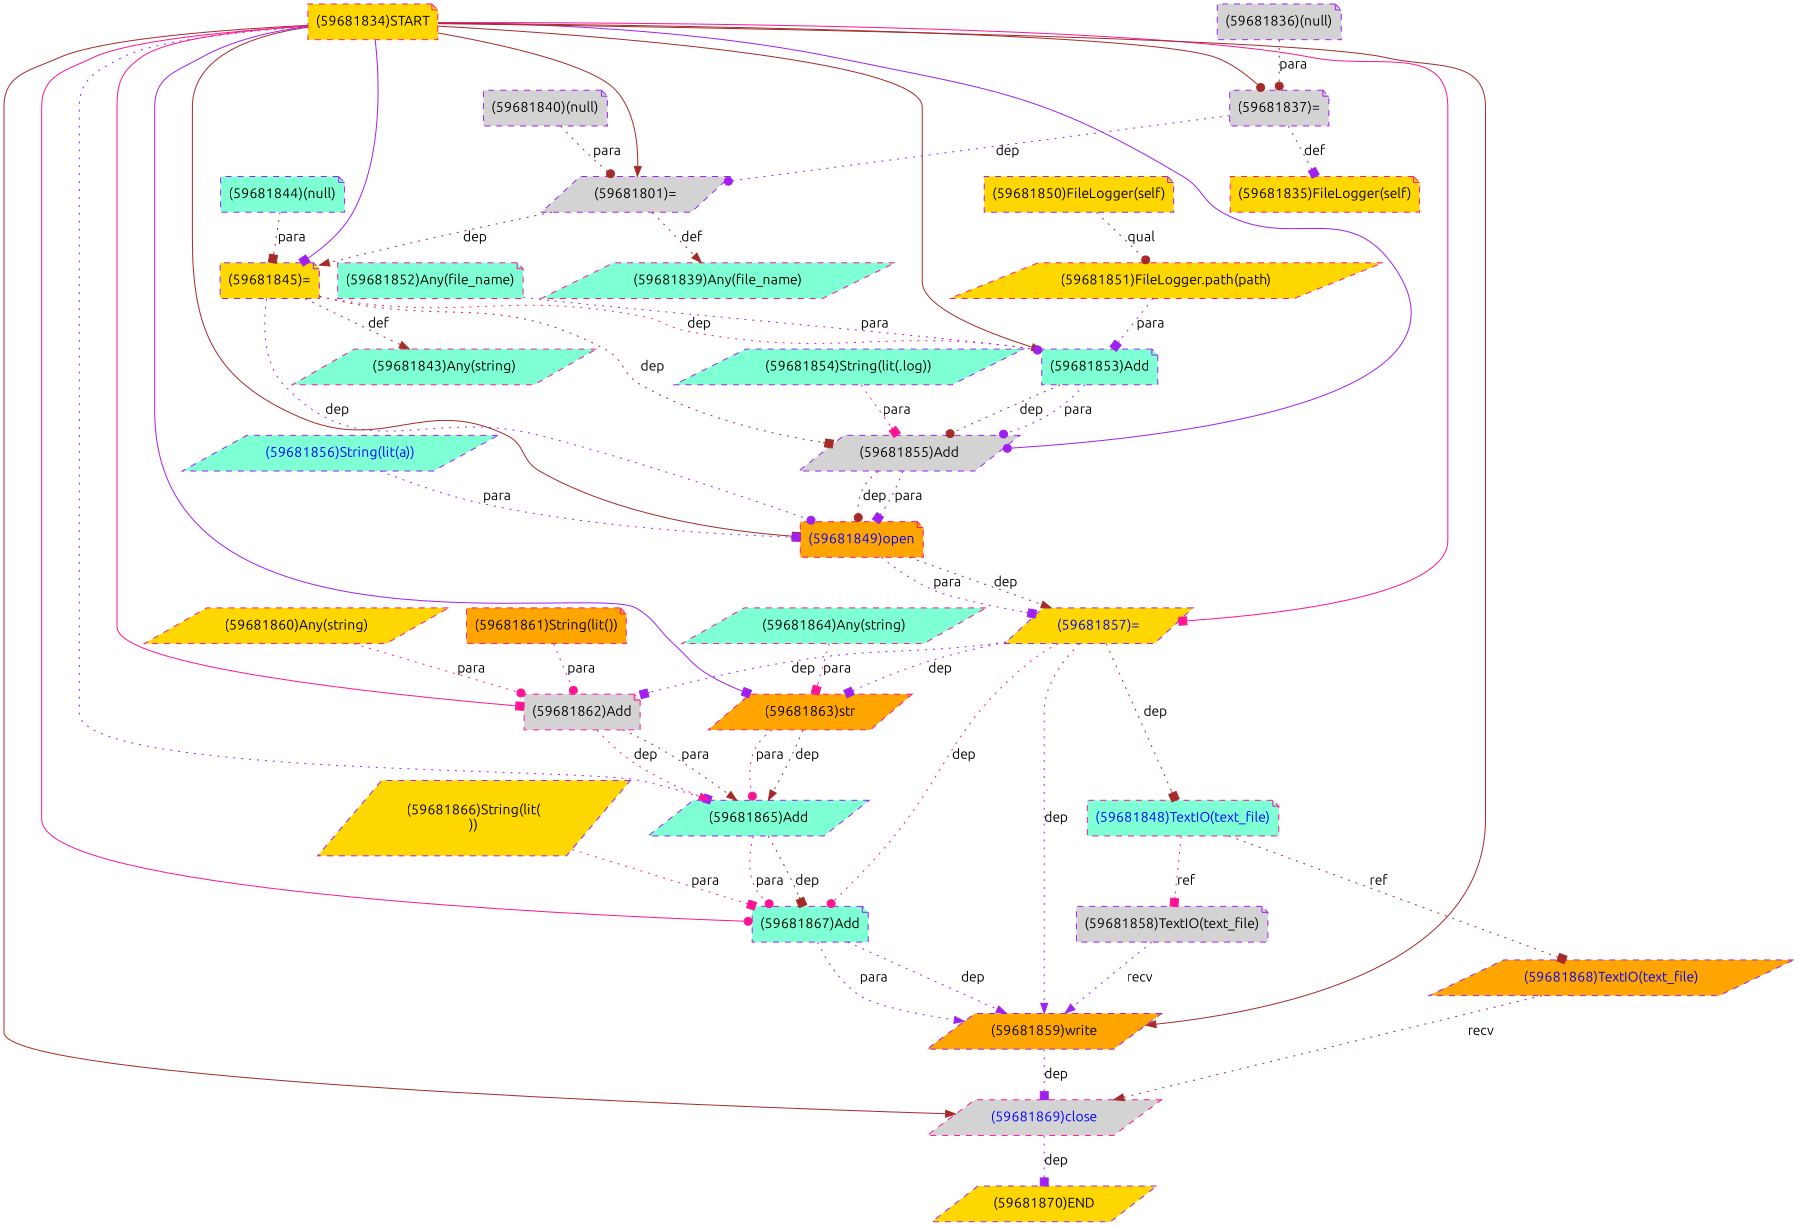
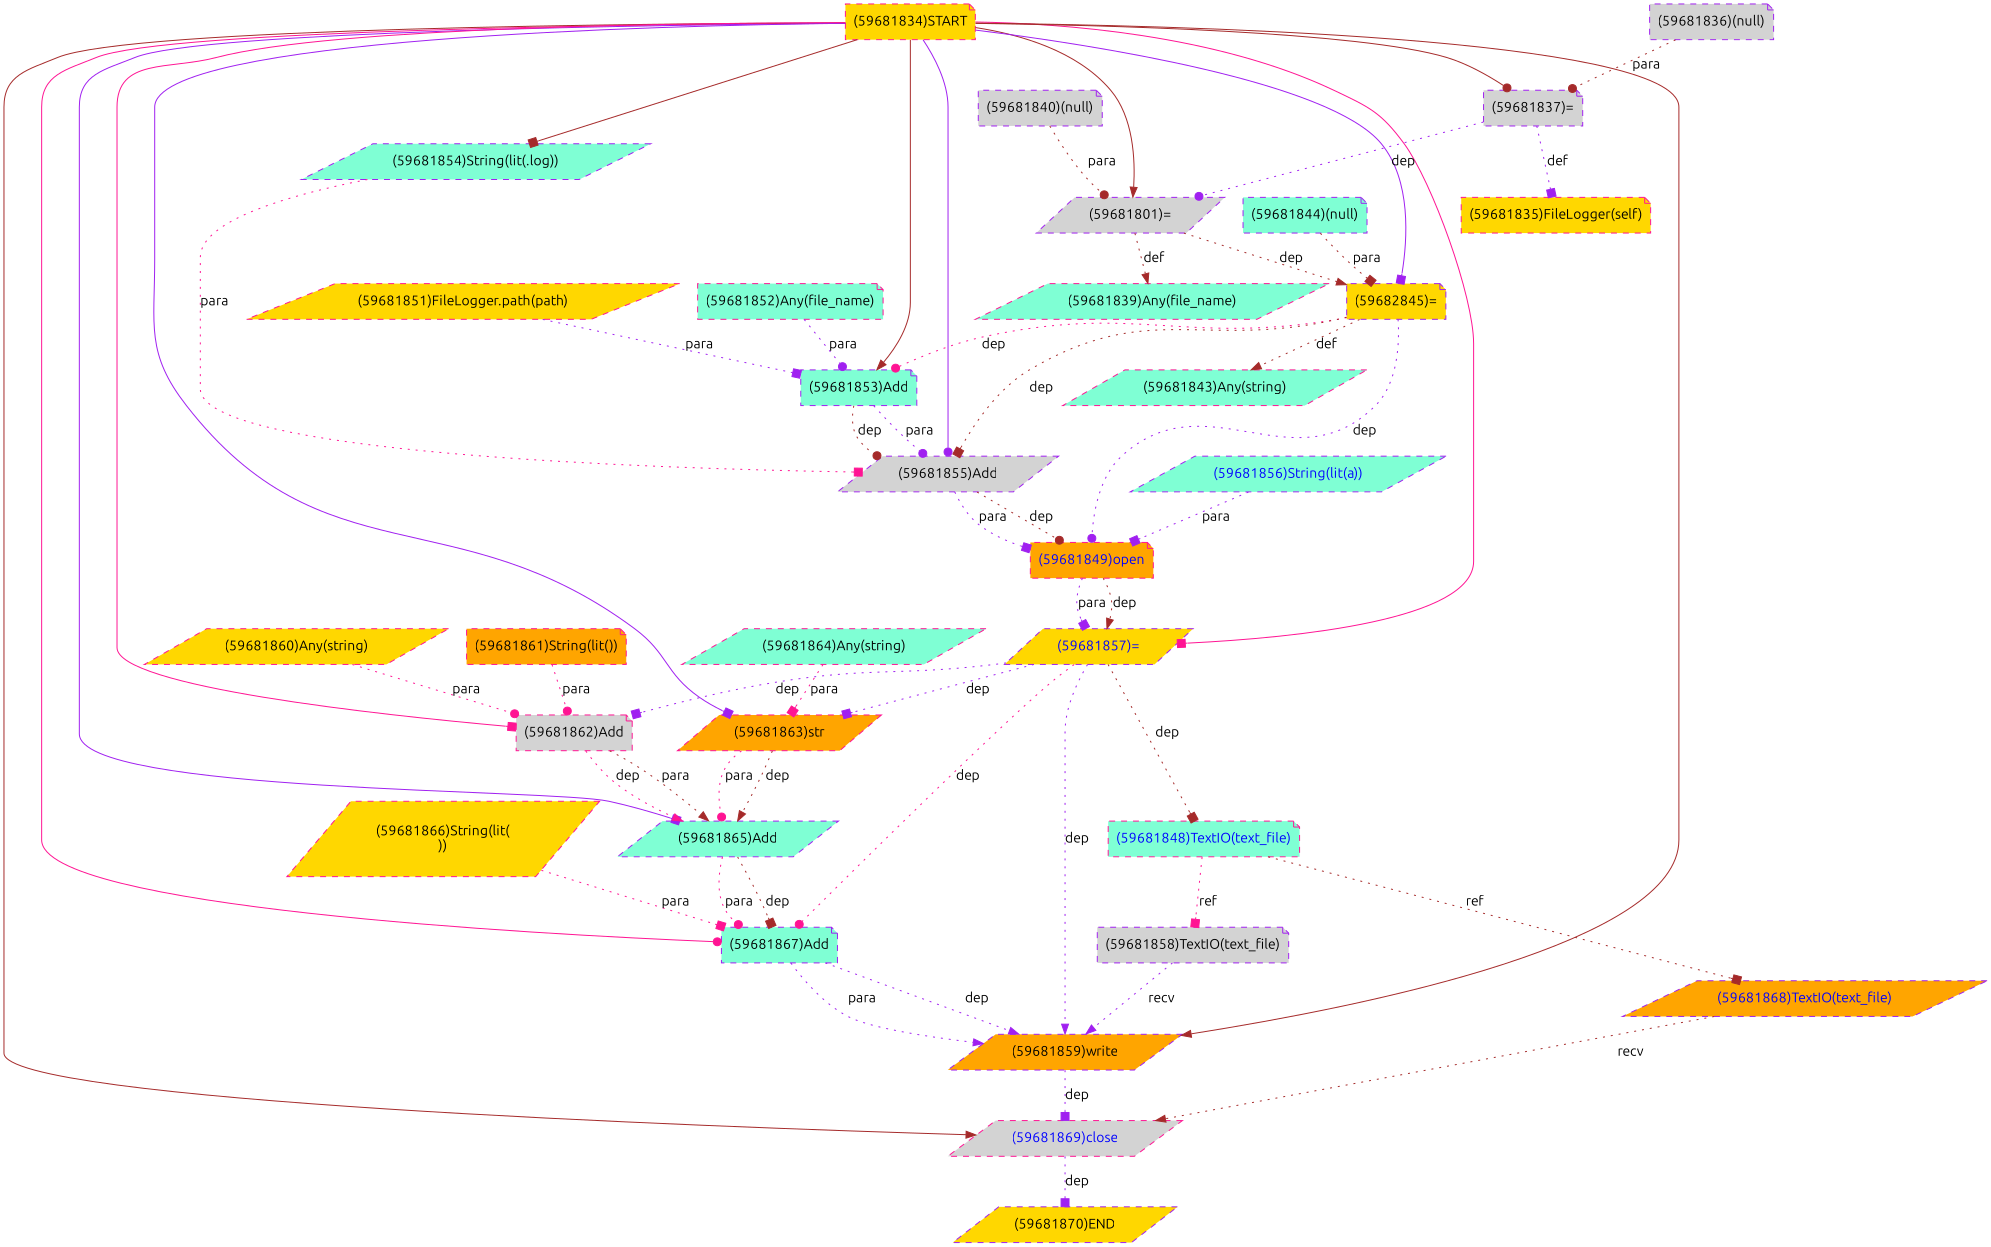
(1079, 194) -> none
(270, 281) -> (1396, 301)
(306, 419) -> (698, 90)
(79, 598) -> (79, 326)
(474, 818) -> (443, 839)
